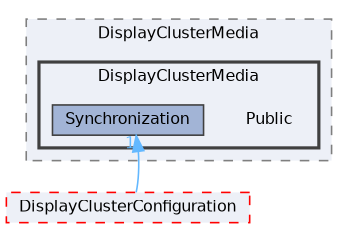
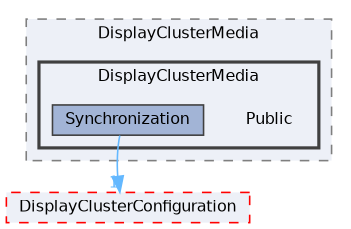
(139, 172) -> (117, 156)
